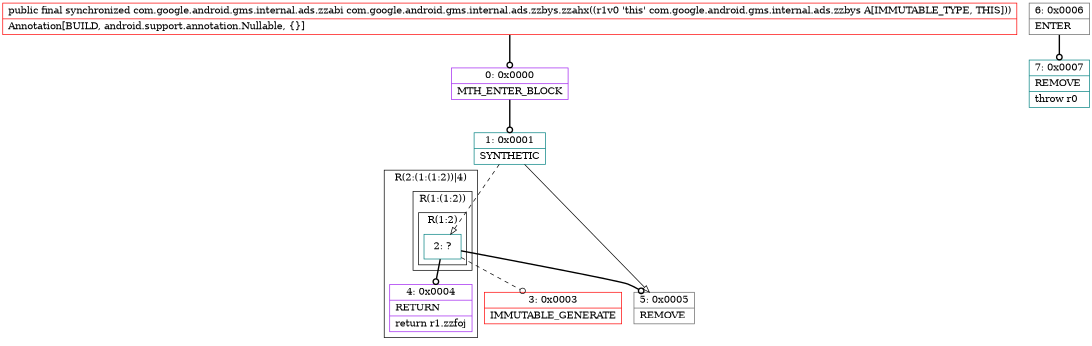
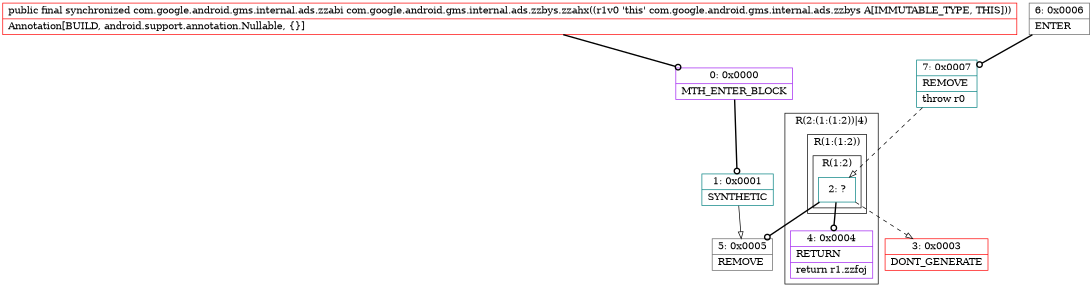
(483, 188) -> (889, 140)
(491, 273) -> (882, 219)
(553, 316) -> (937, 262)
